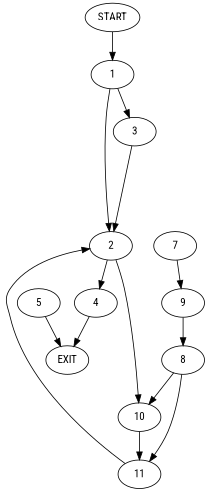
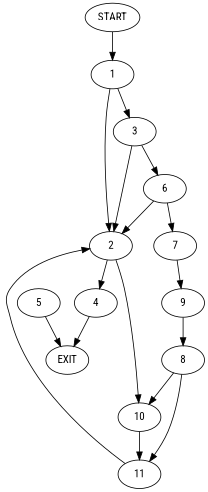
none -> (165, 189)
